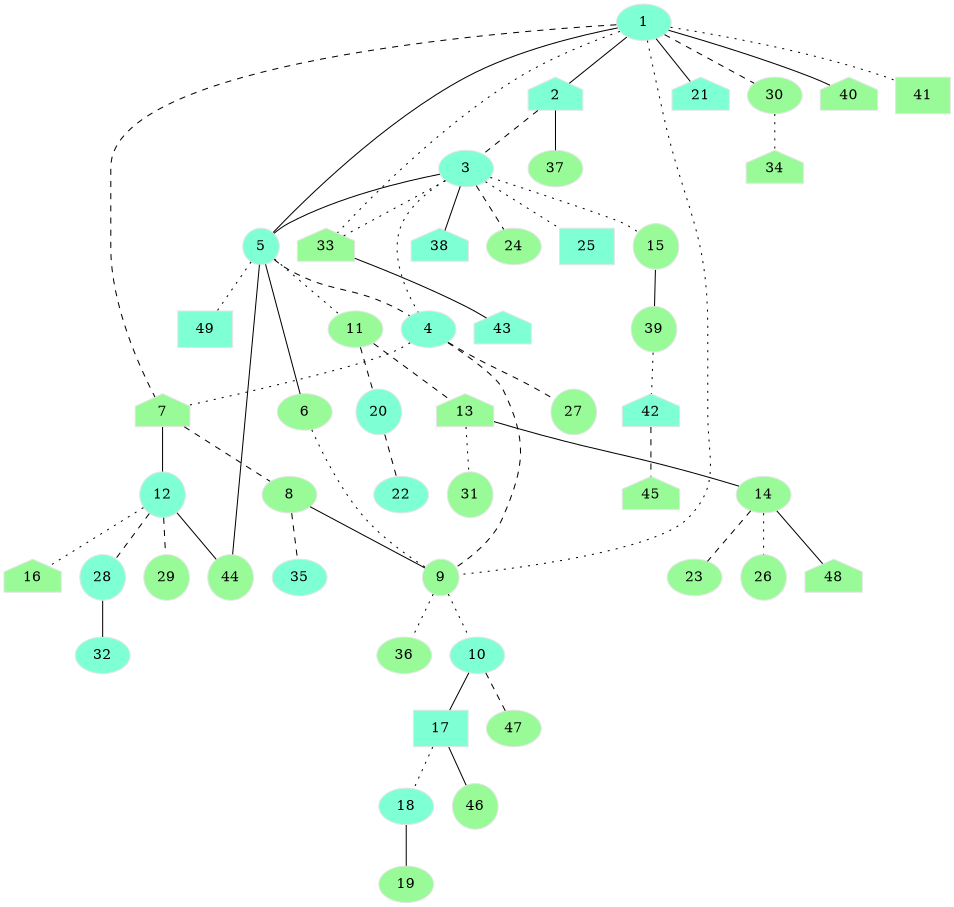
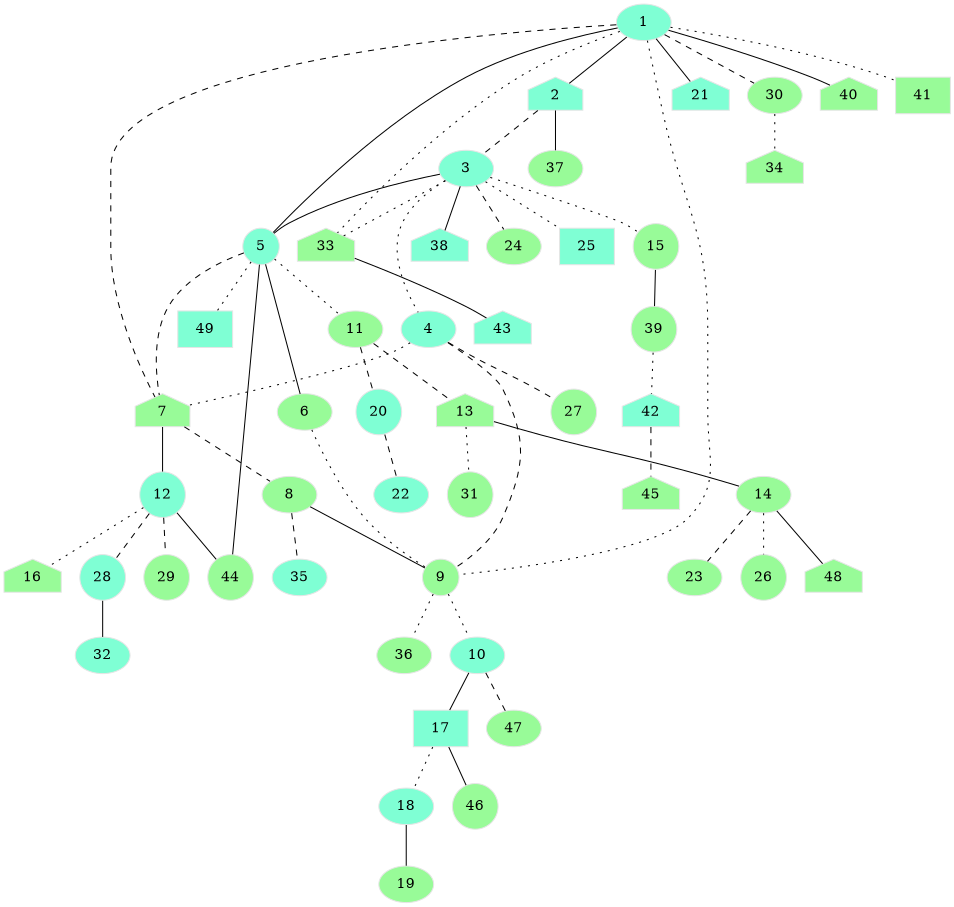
(341, 289) -> (169, 305)
